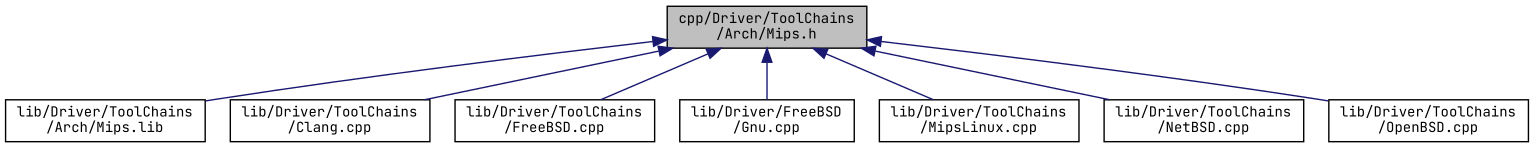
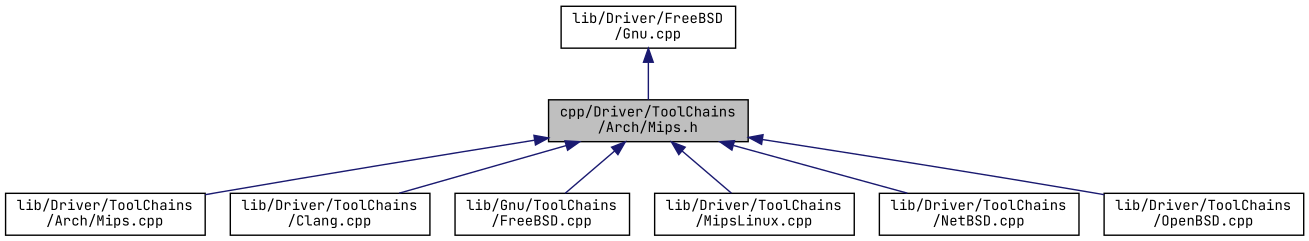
(767, 81) -> (648, 81)
(105, 121) -> (105, 214)
(555, 121) -> (542, 214)
